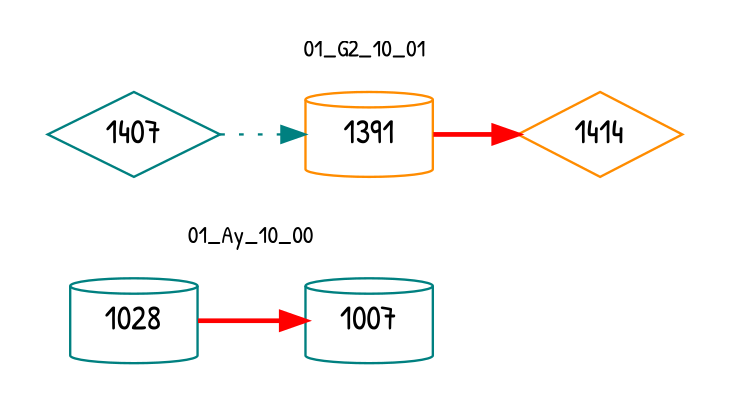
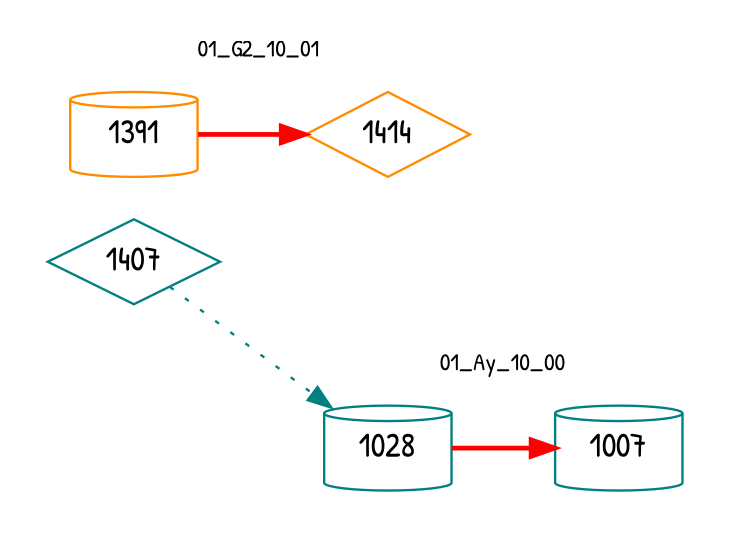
(251, 134) -> (241, 340)
